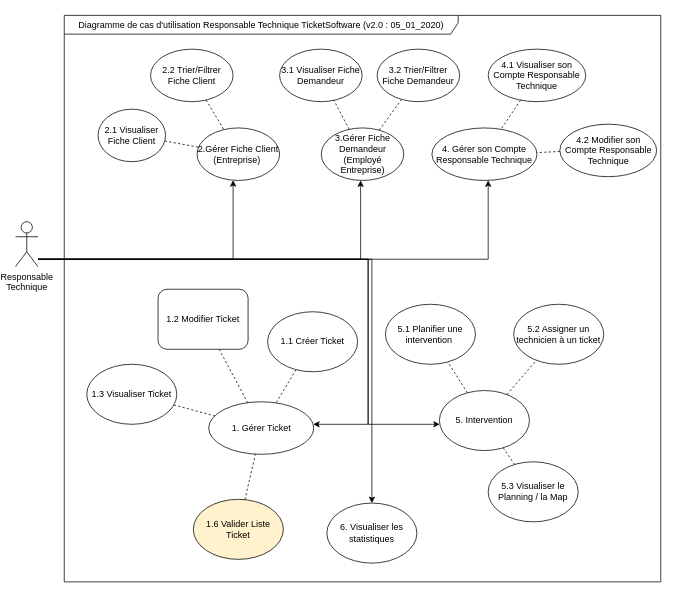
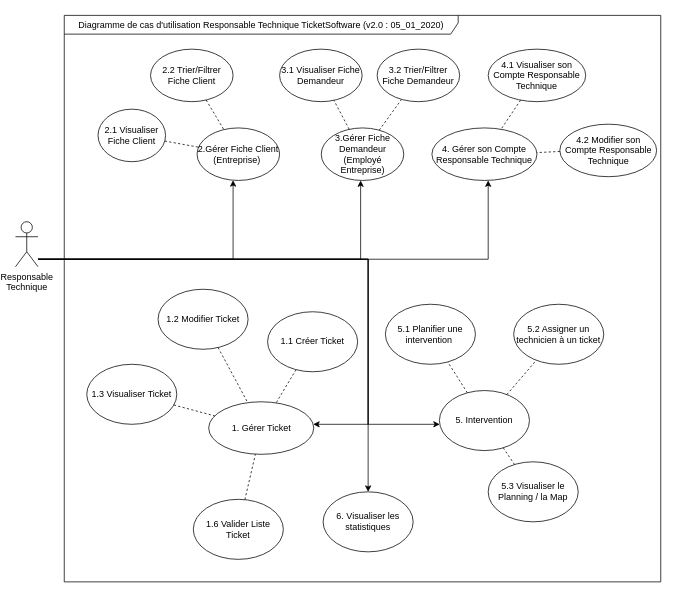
(203, 319) -> (203, 319)
(238, 529) -> (238, 529)
(372, 533) -> (368, 522)
